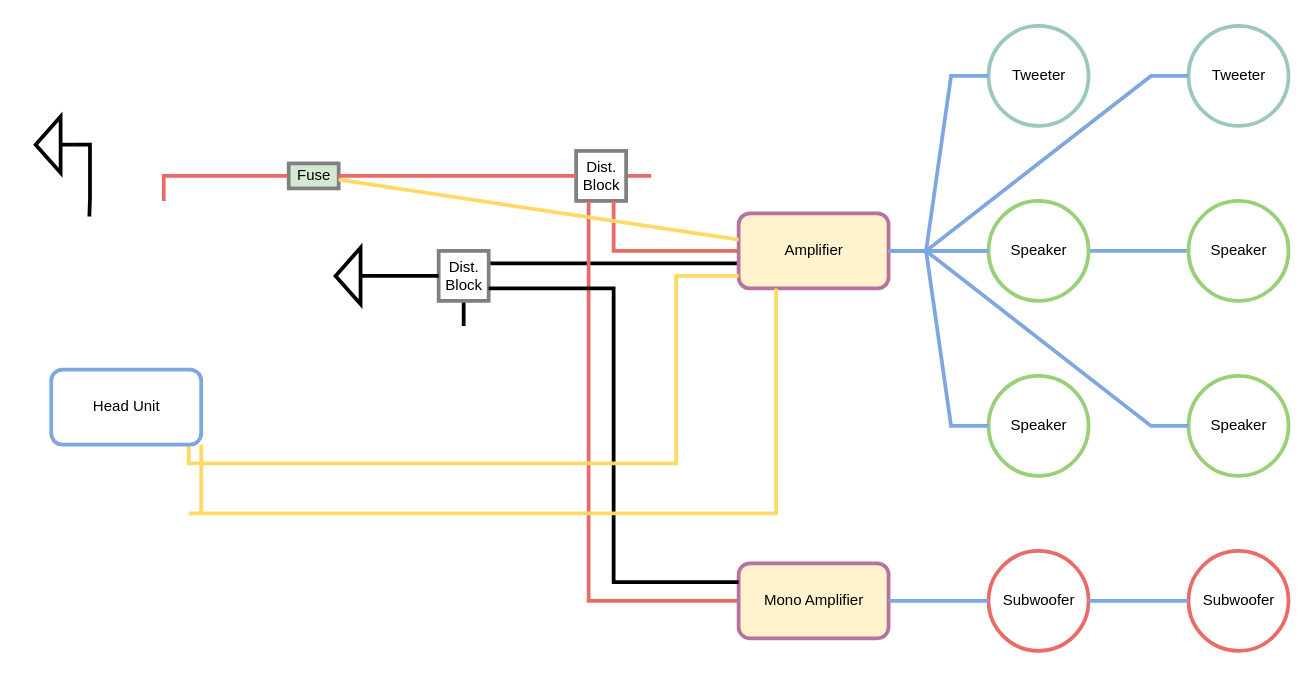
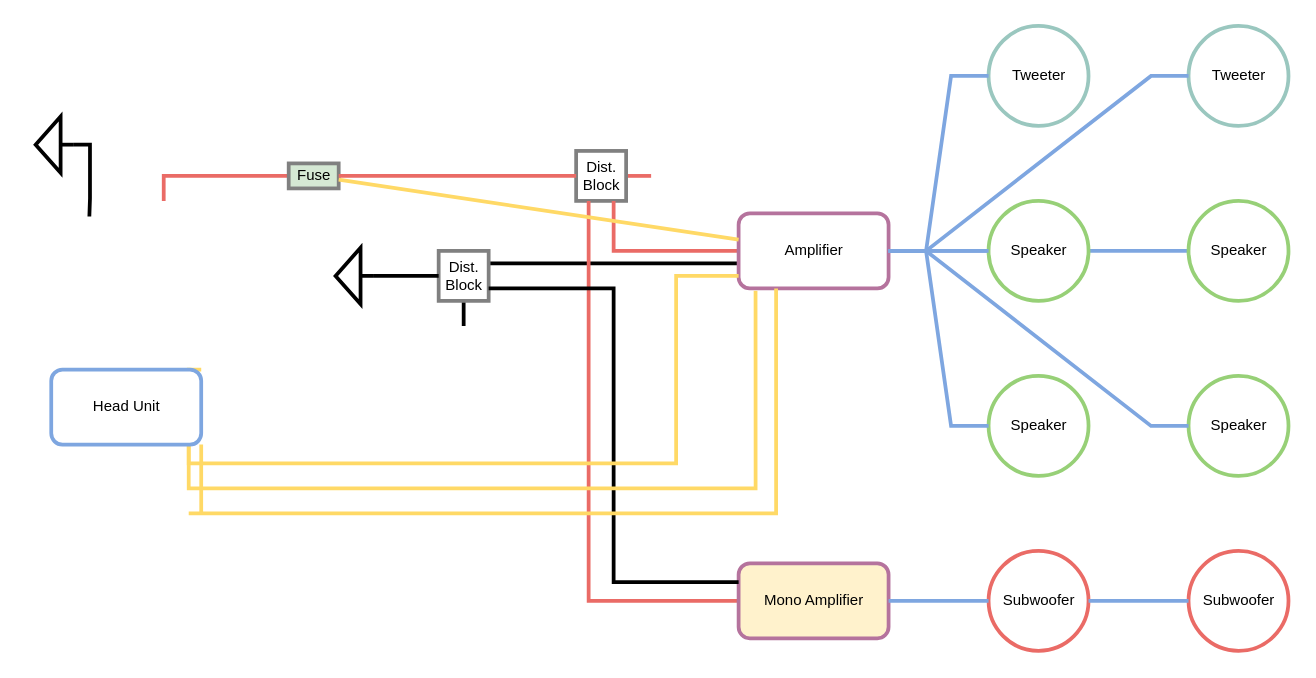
(814, 251) -> (814, 251)
none -> (560, 488)
